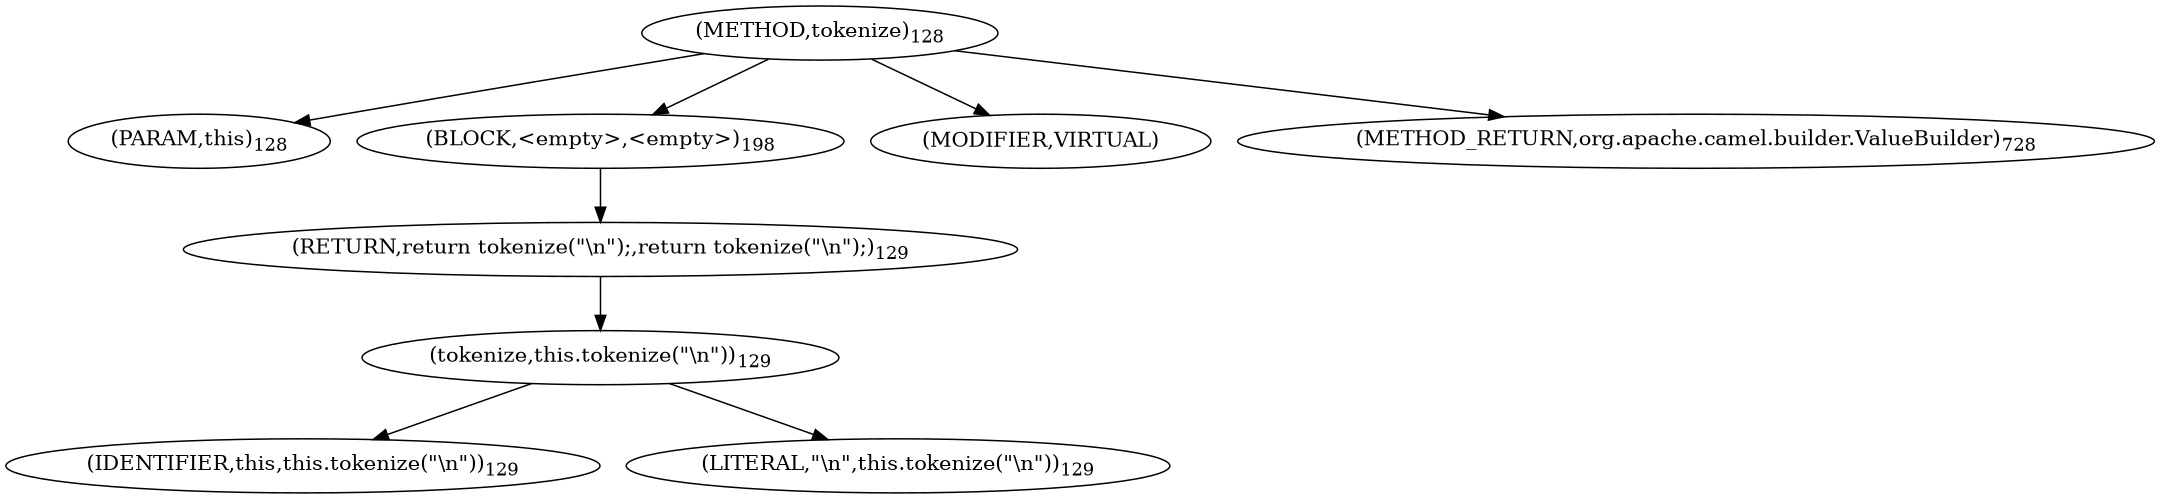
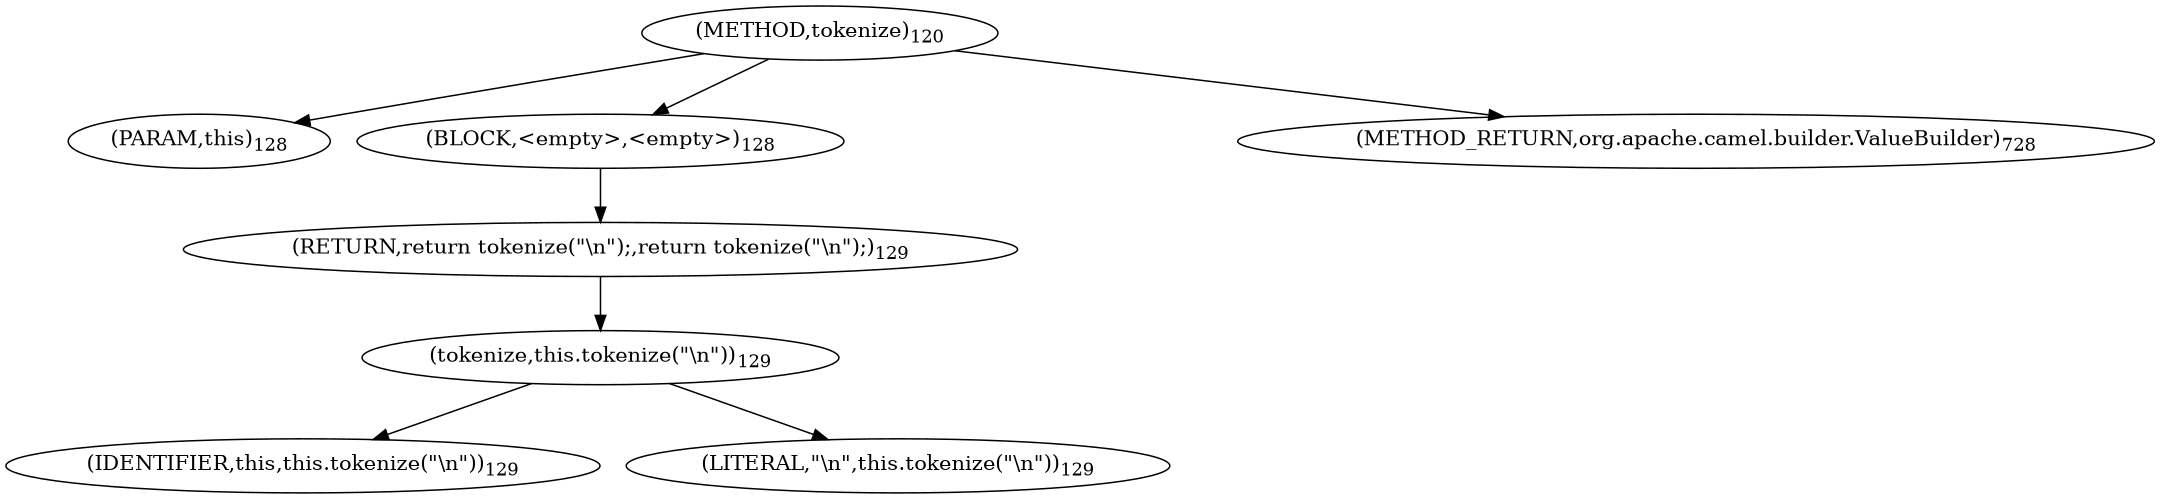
(927, 31) -> (927, 31)
(758, 139) -> (758, 139)
(1041, 141) -> none
